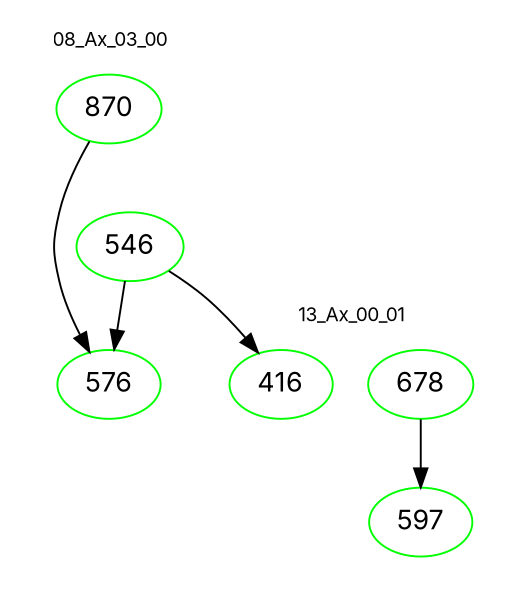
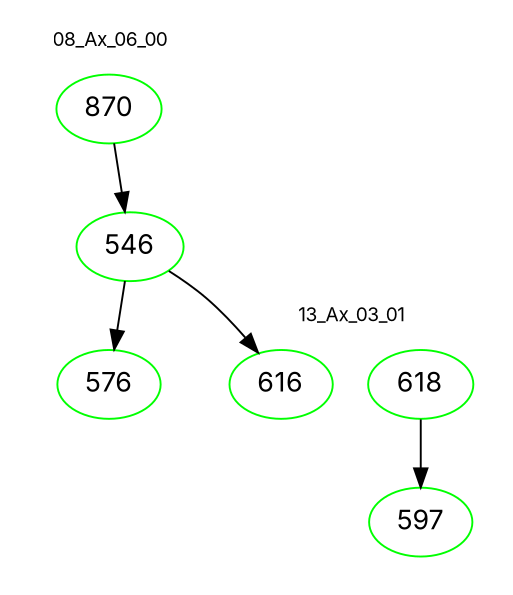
(111, 41) -> (111, 41)
(55, 237) -> (118, 168)
(352, 317) -> (352, 317)
(281, 384) -> (281, 384)
(421, 384) -> (421, 384)
